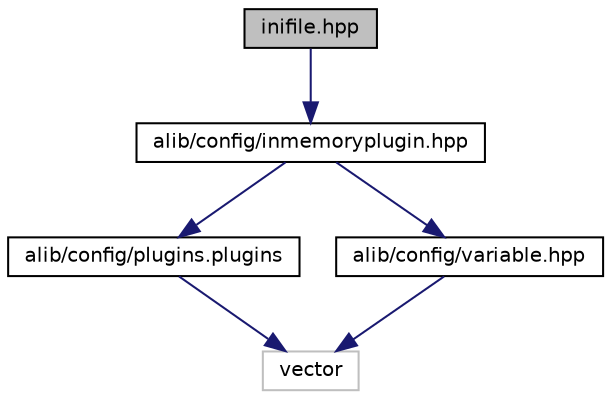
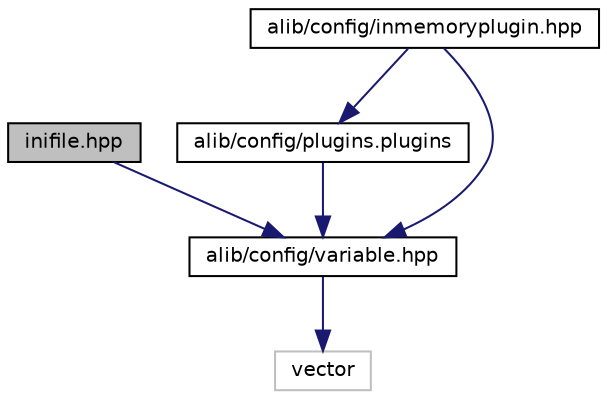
(311, 75) -> (189, 196)
(224, 308) -> (323, 189)
